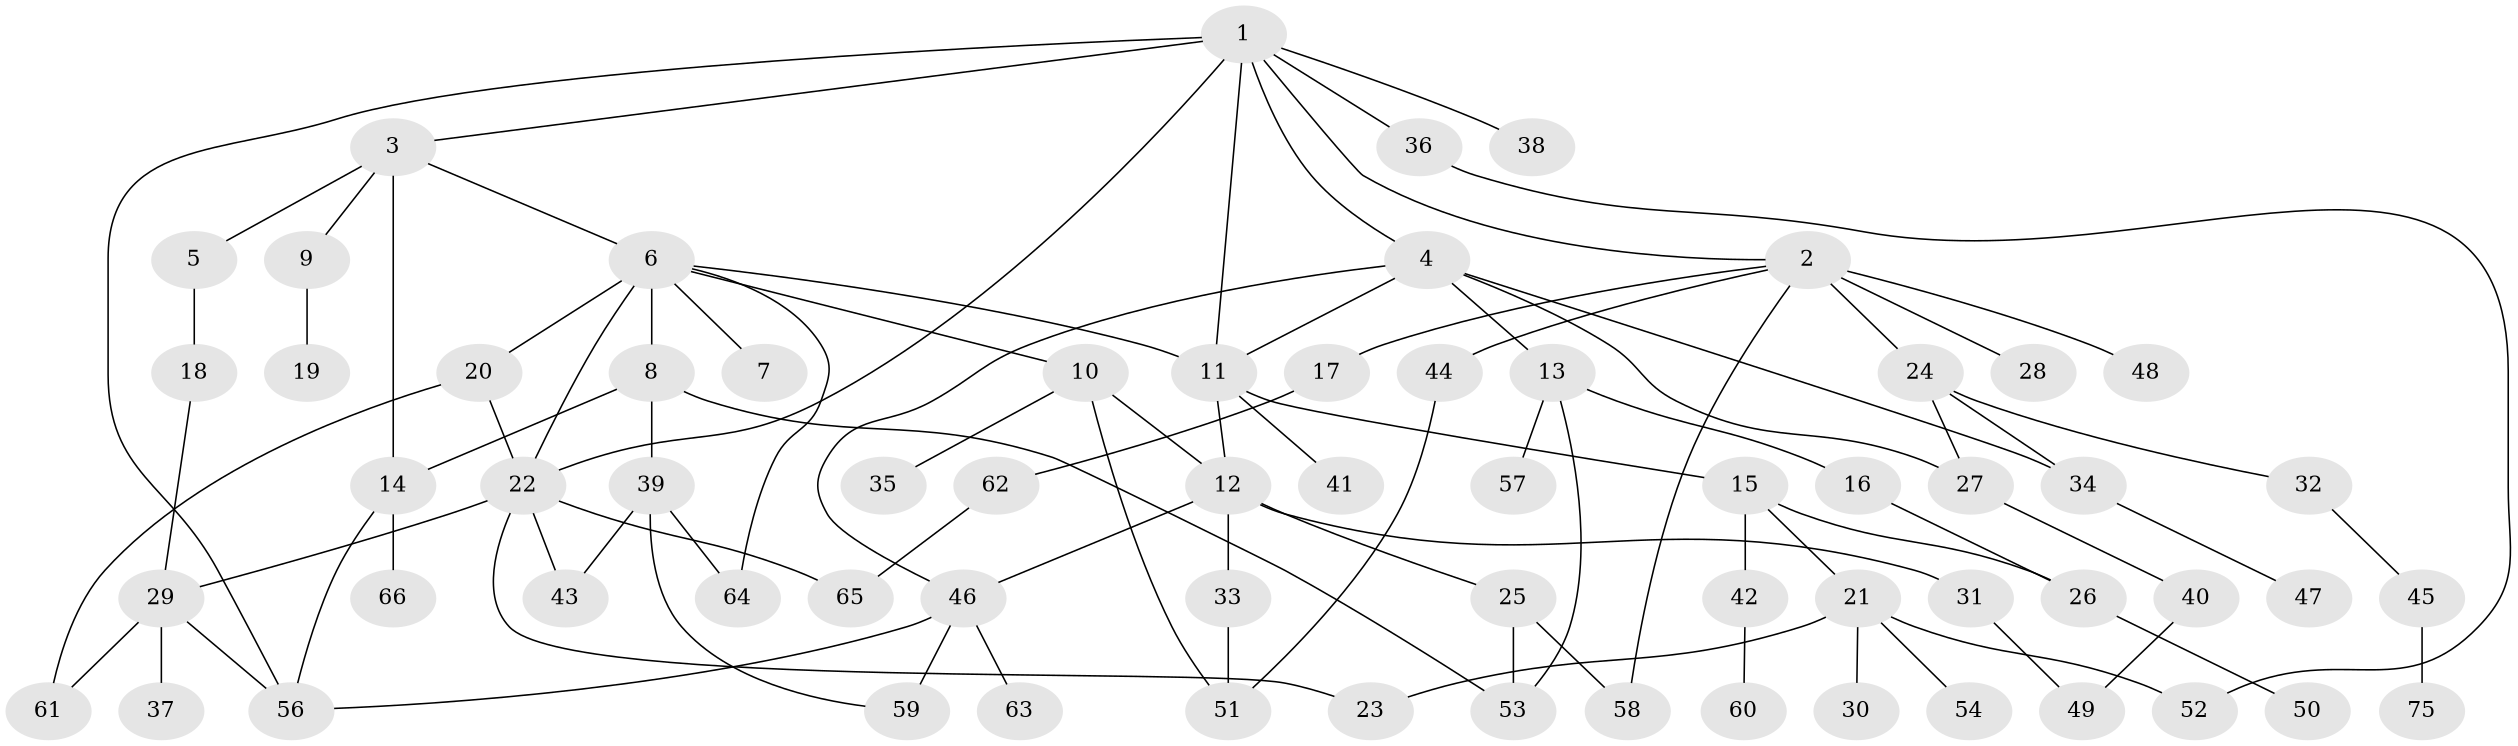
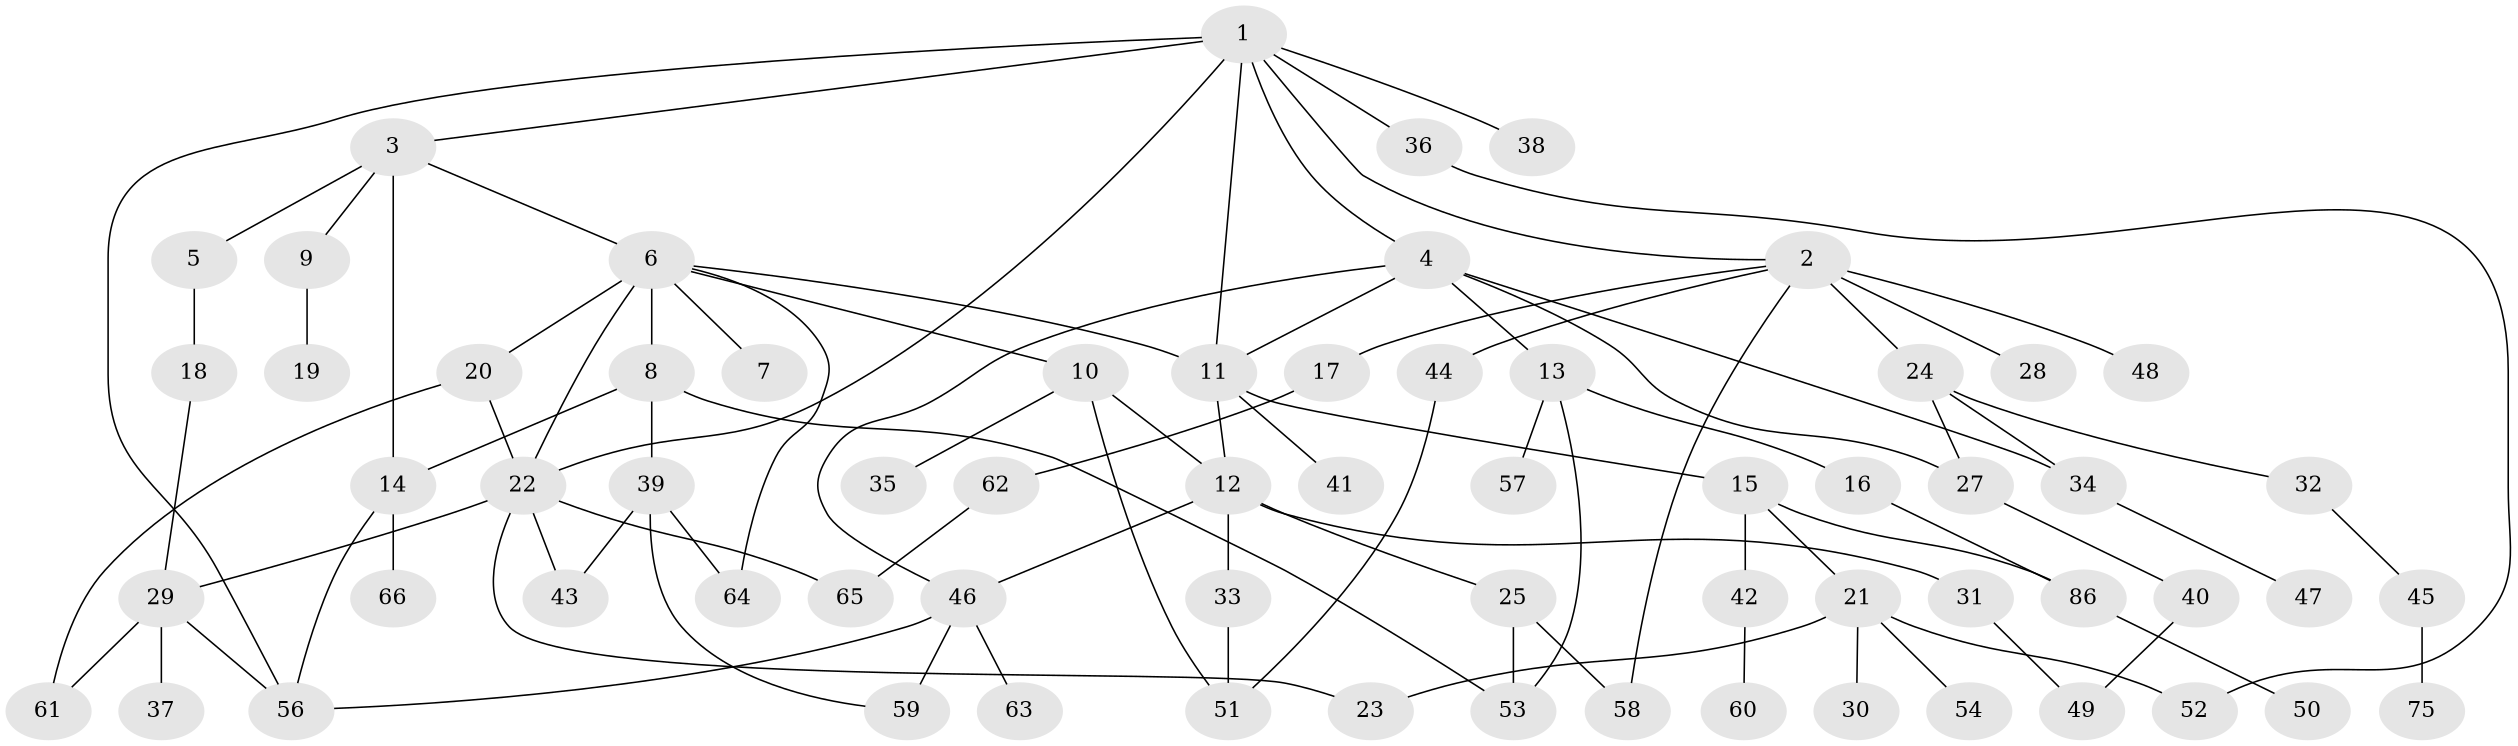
(2084, 598) -> (2084, 598)
